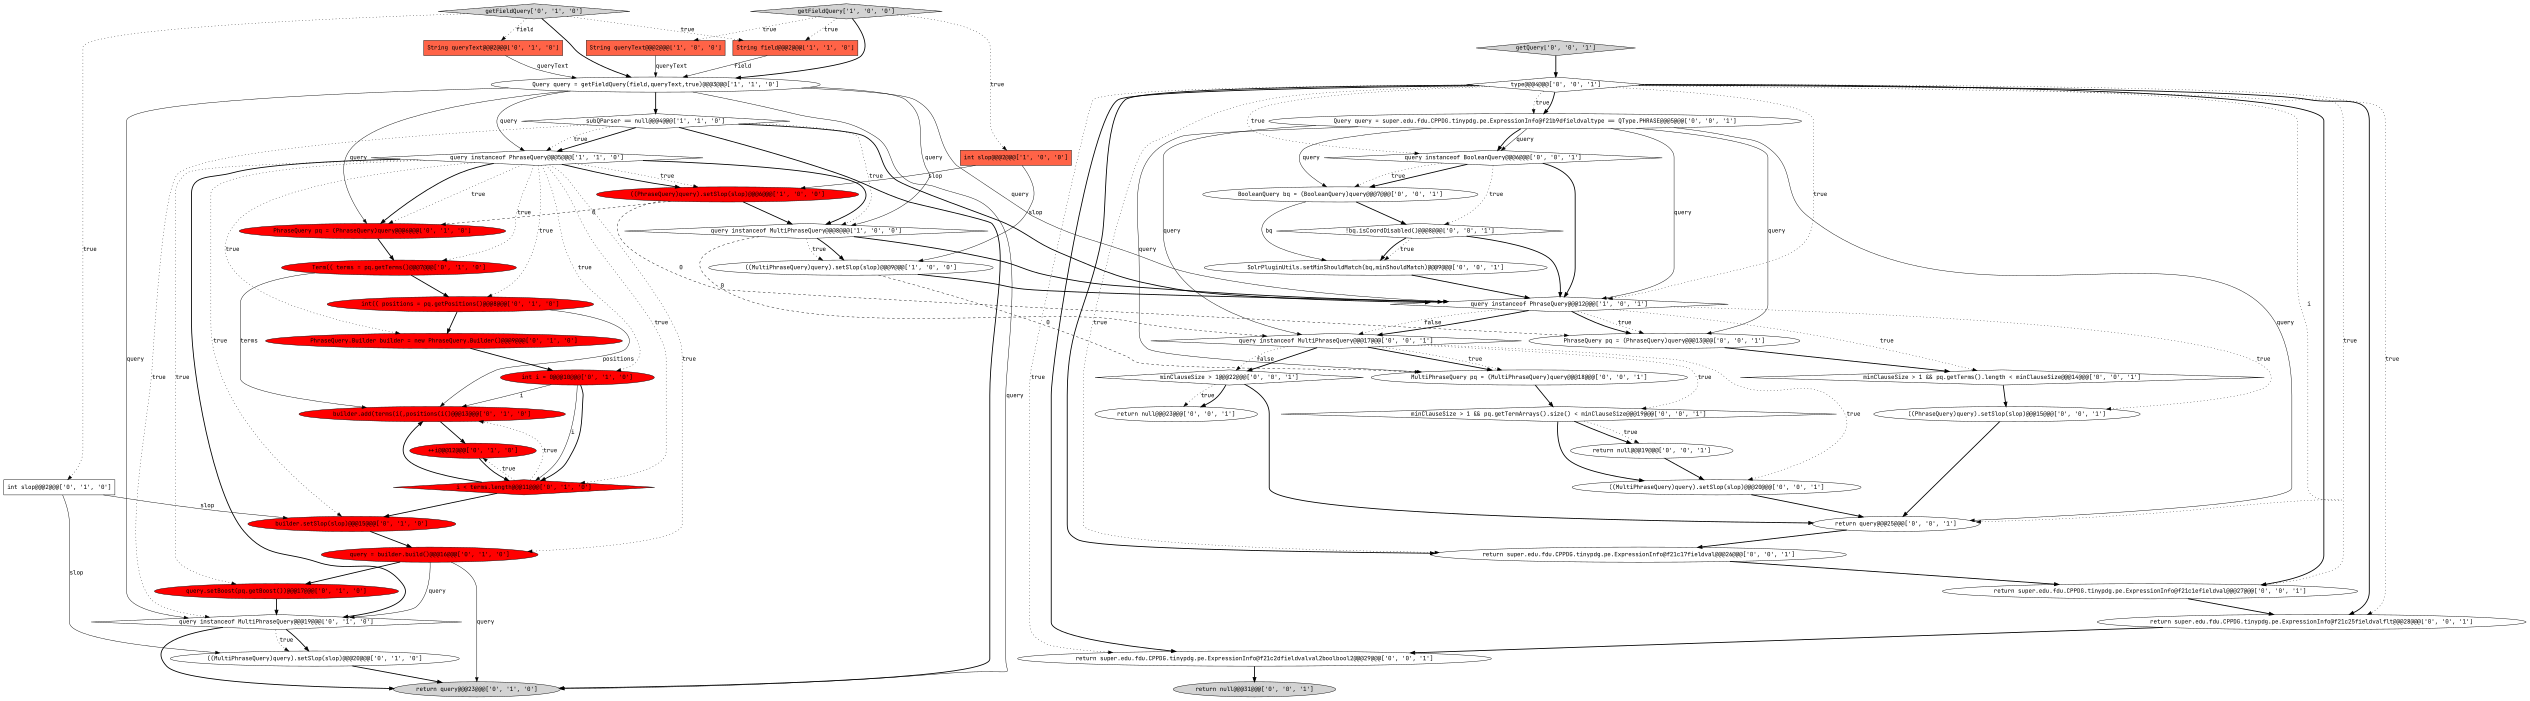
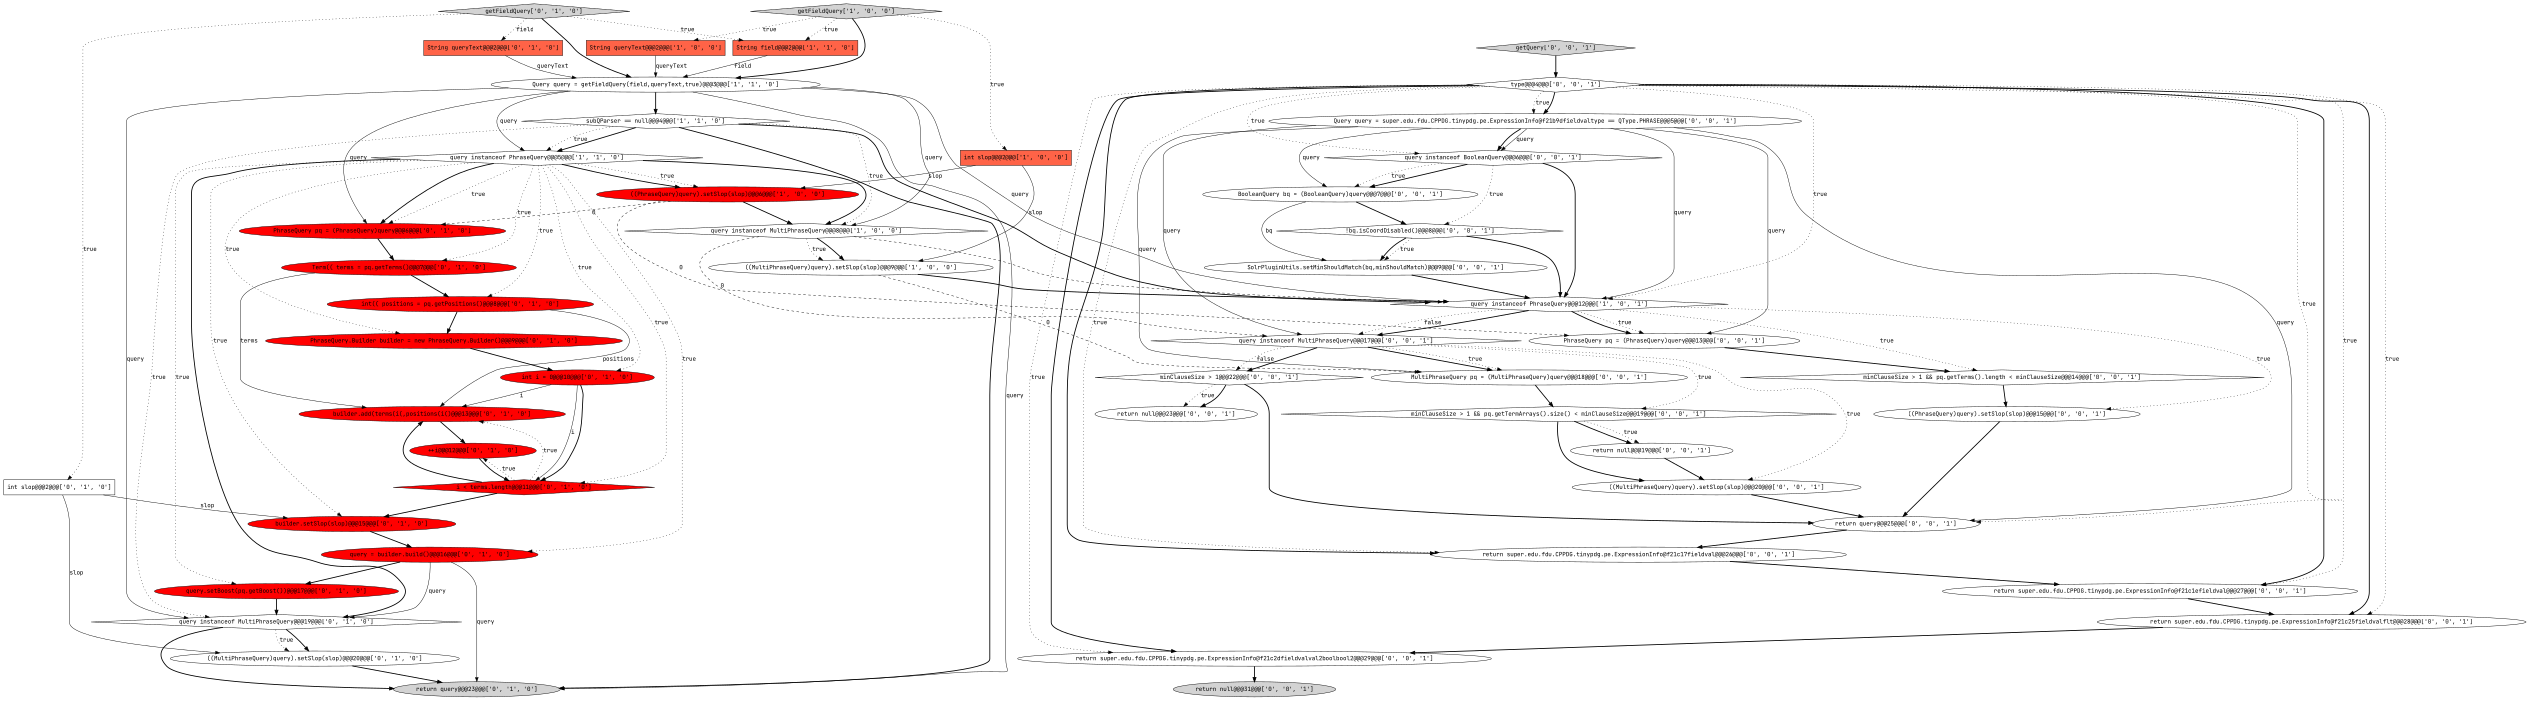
(1144, 288) -> (1144, 288)
(2309, 304) -> (2309, 304)
